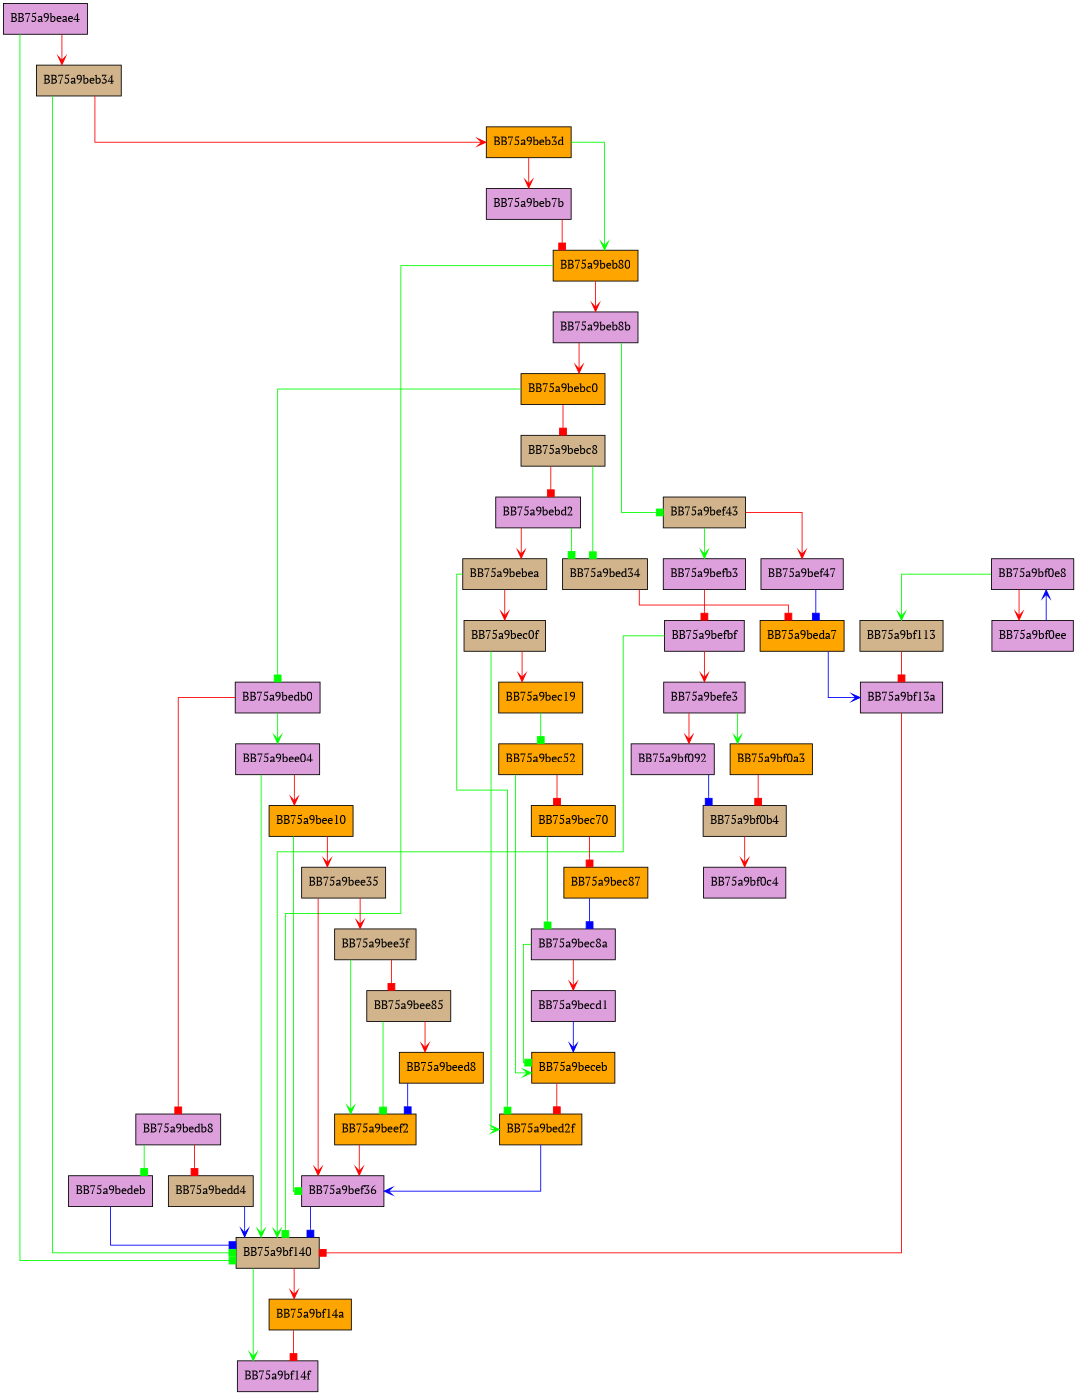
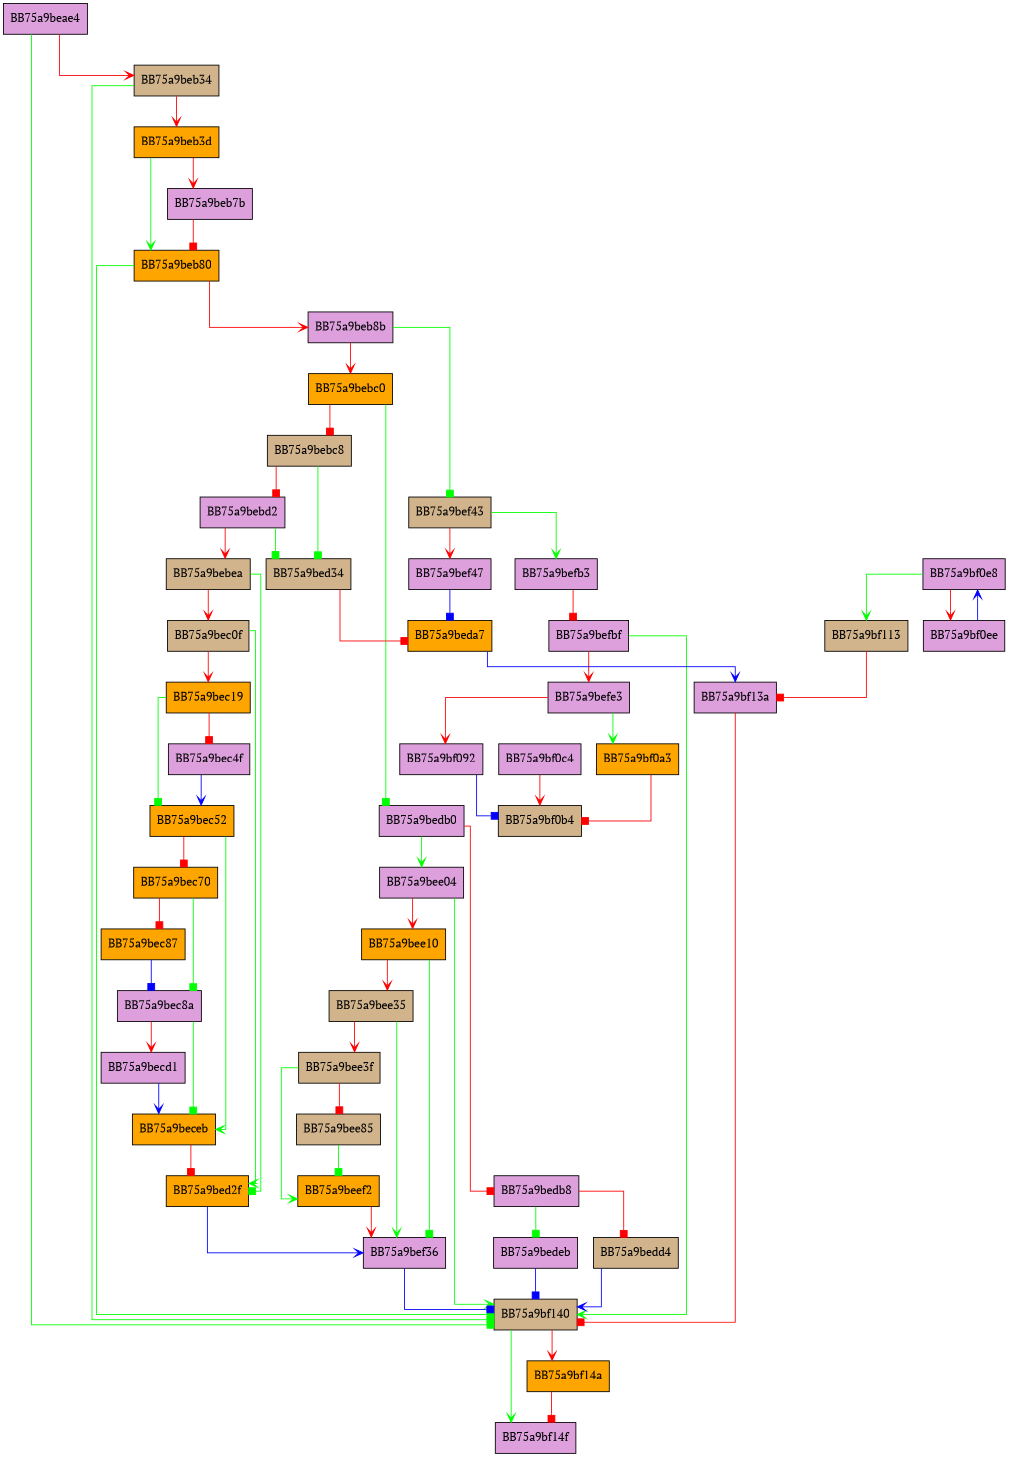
none -> (209, 759)
(745, 847) -> (540, 786)
(318, 1033) -> (397, 1125)
(441, 1068) -> none
